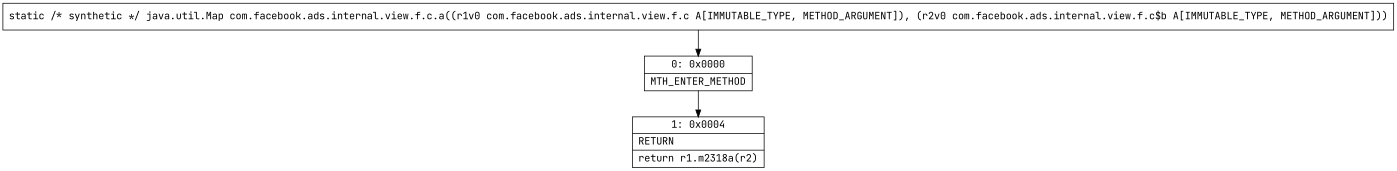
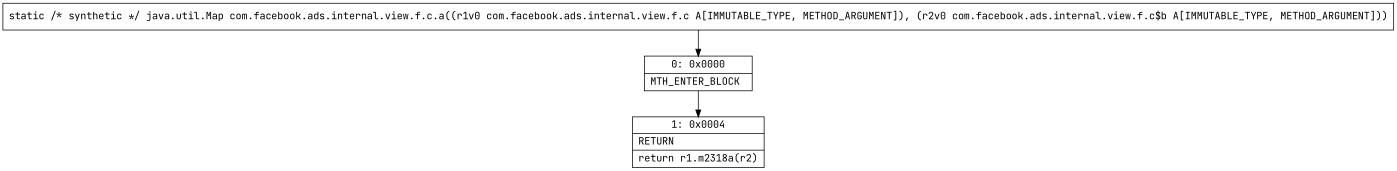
(698, 82) -> (695, 82)
